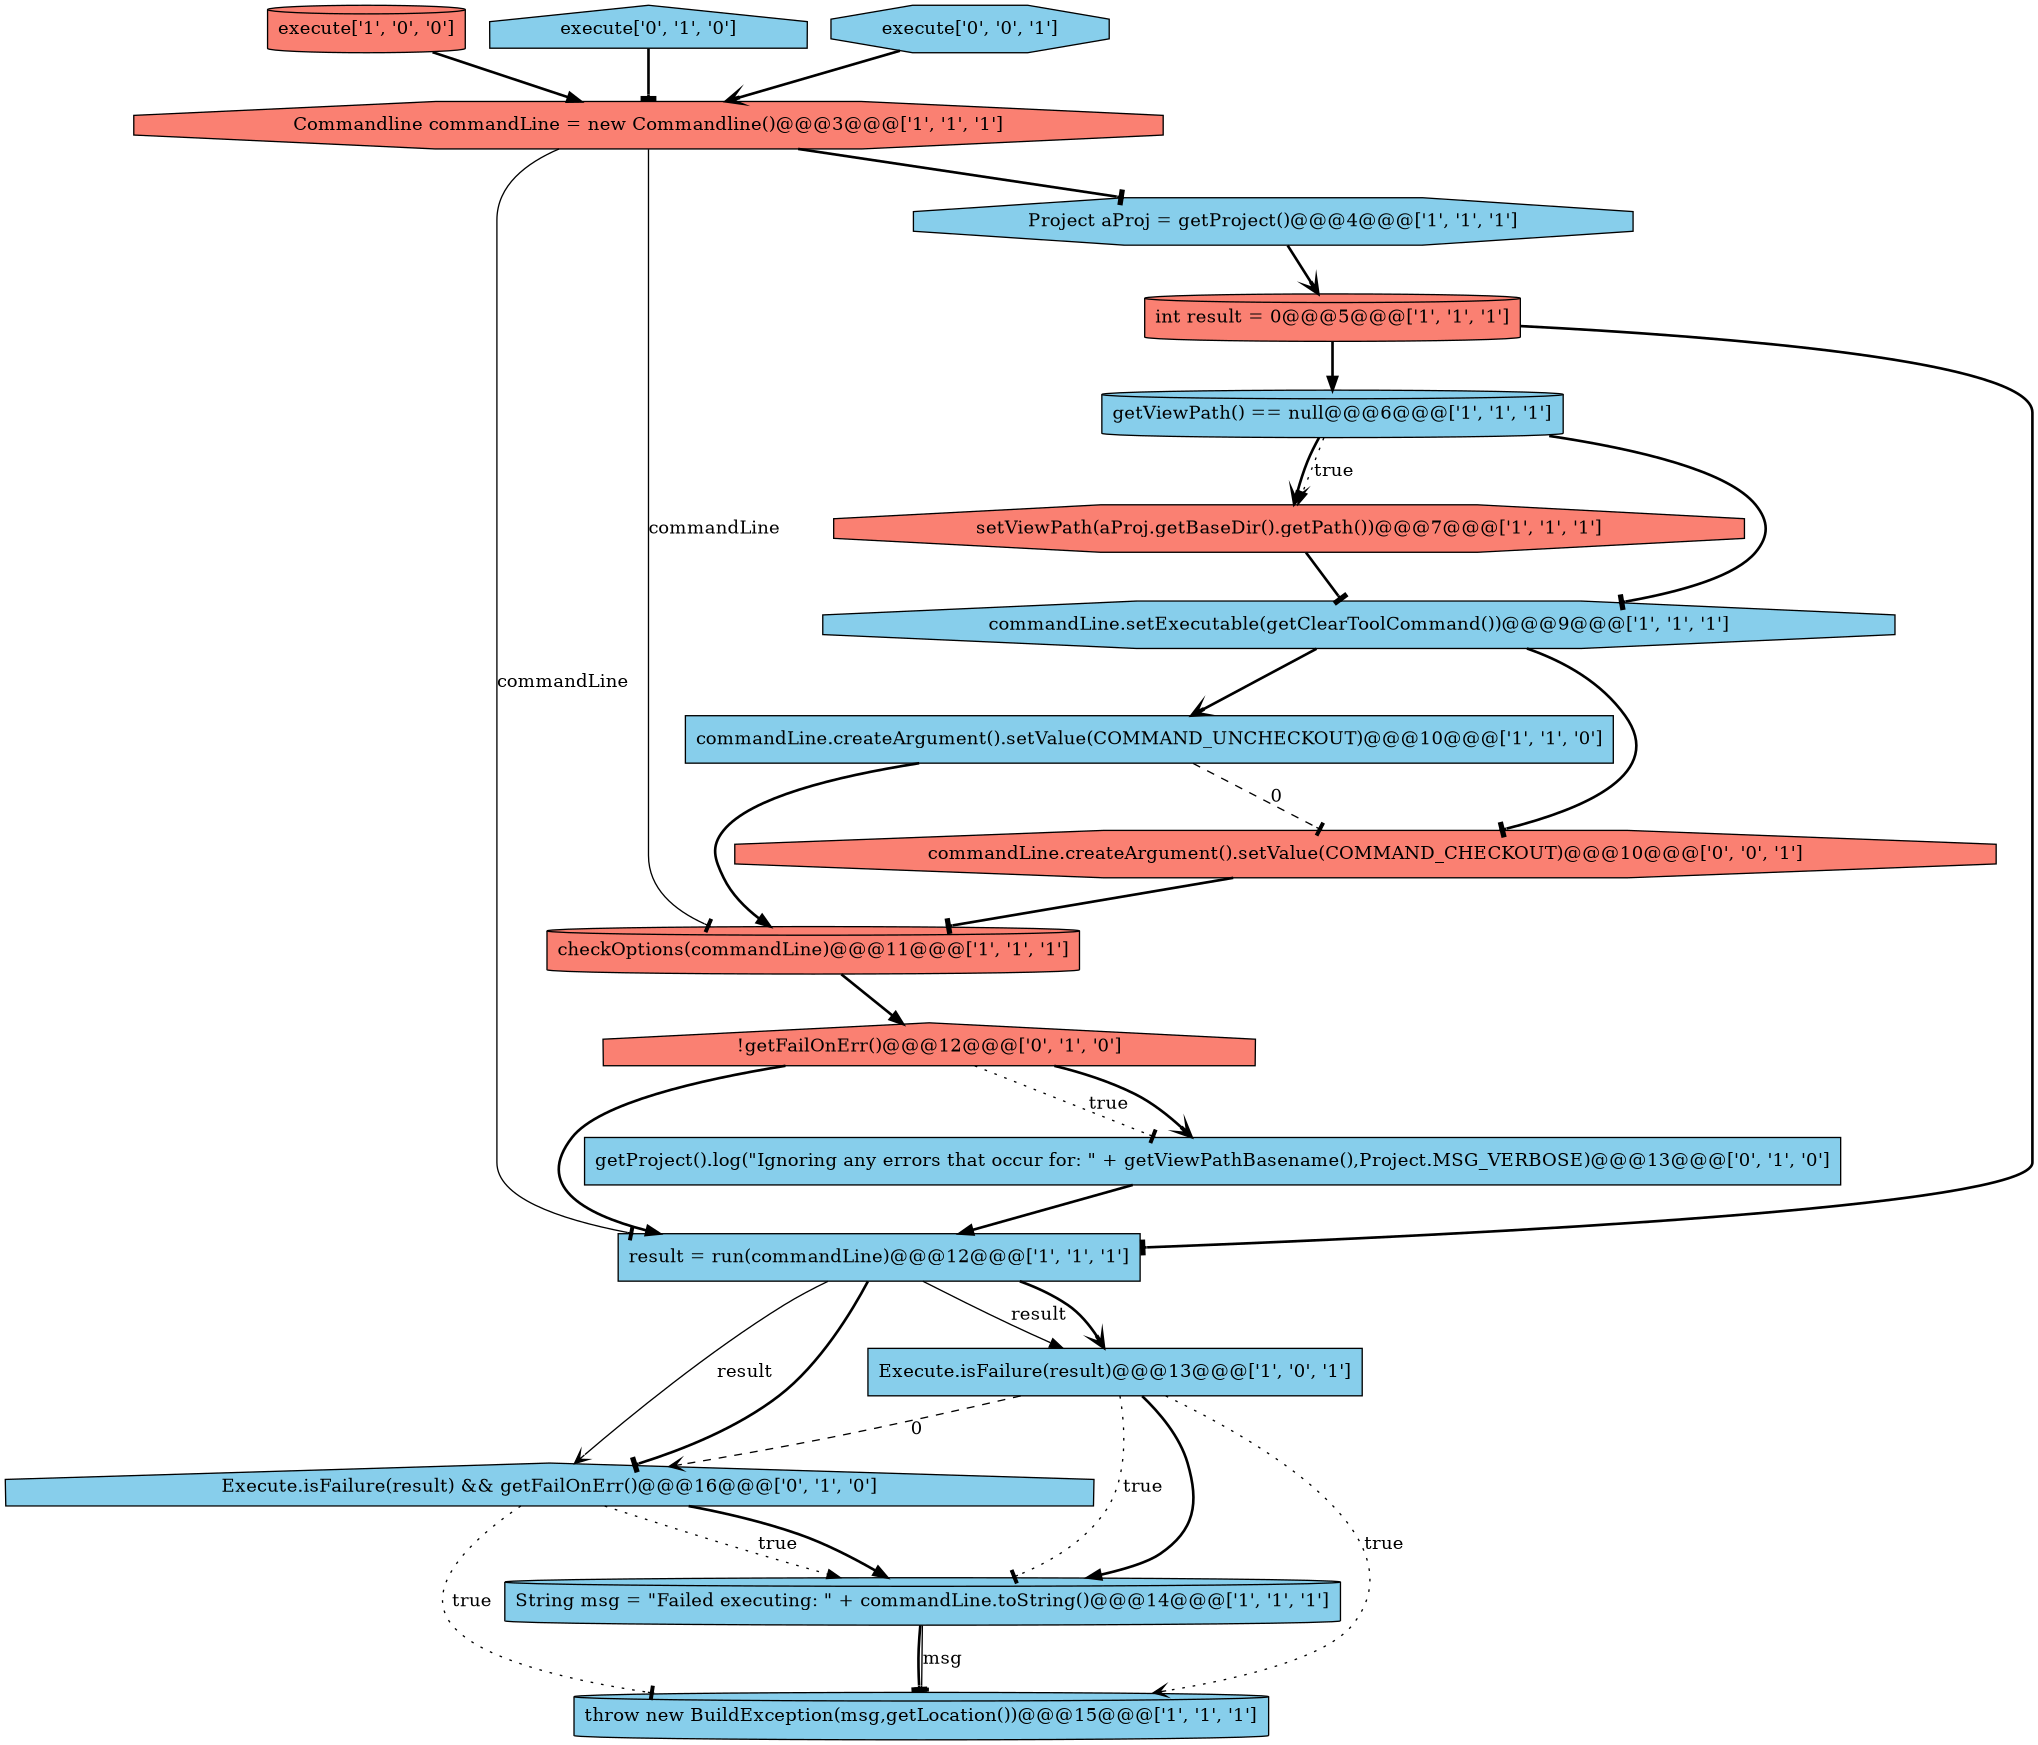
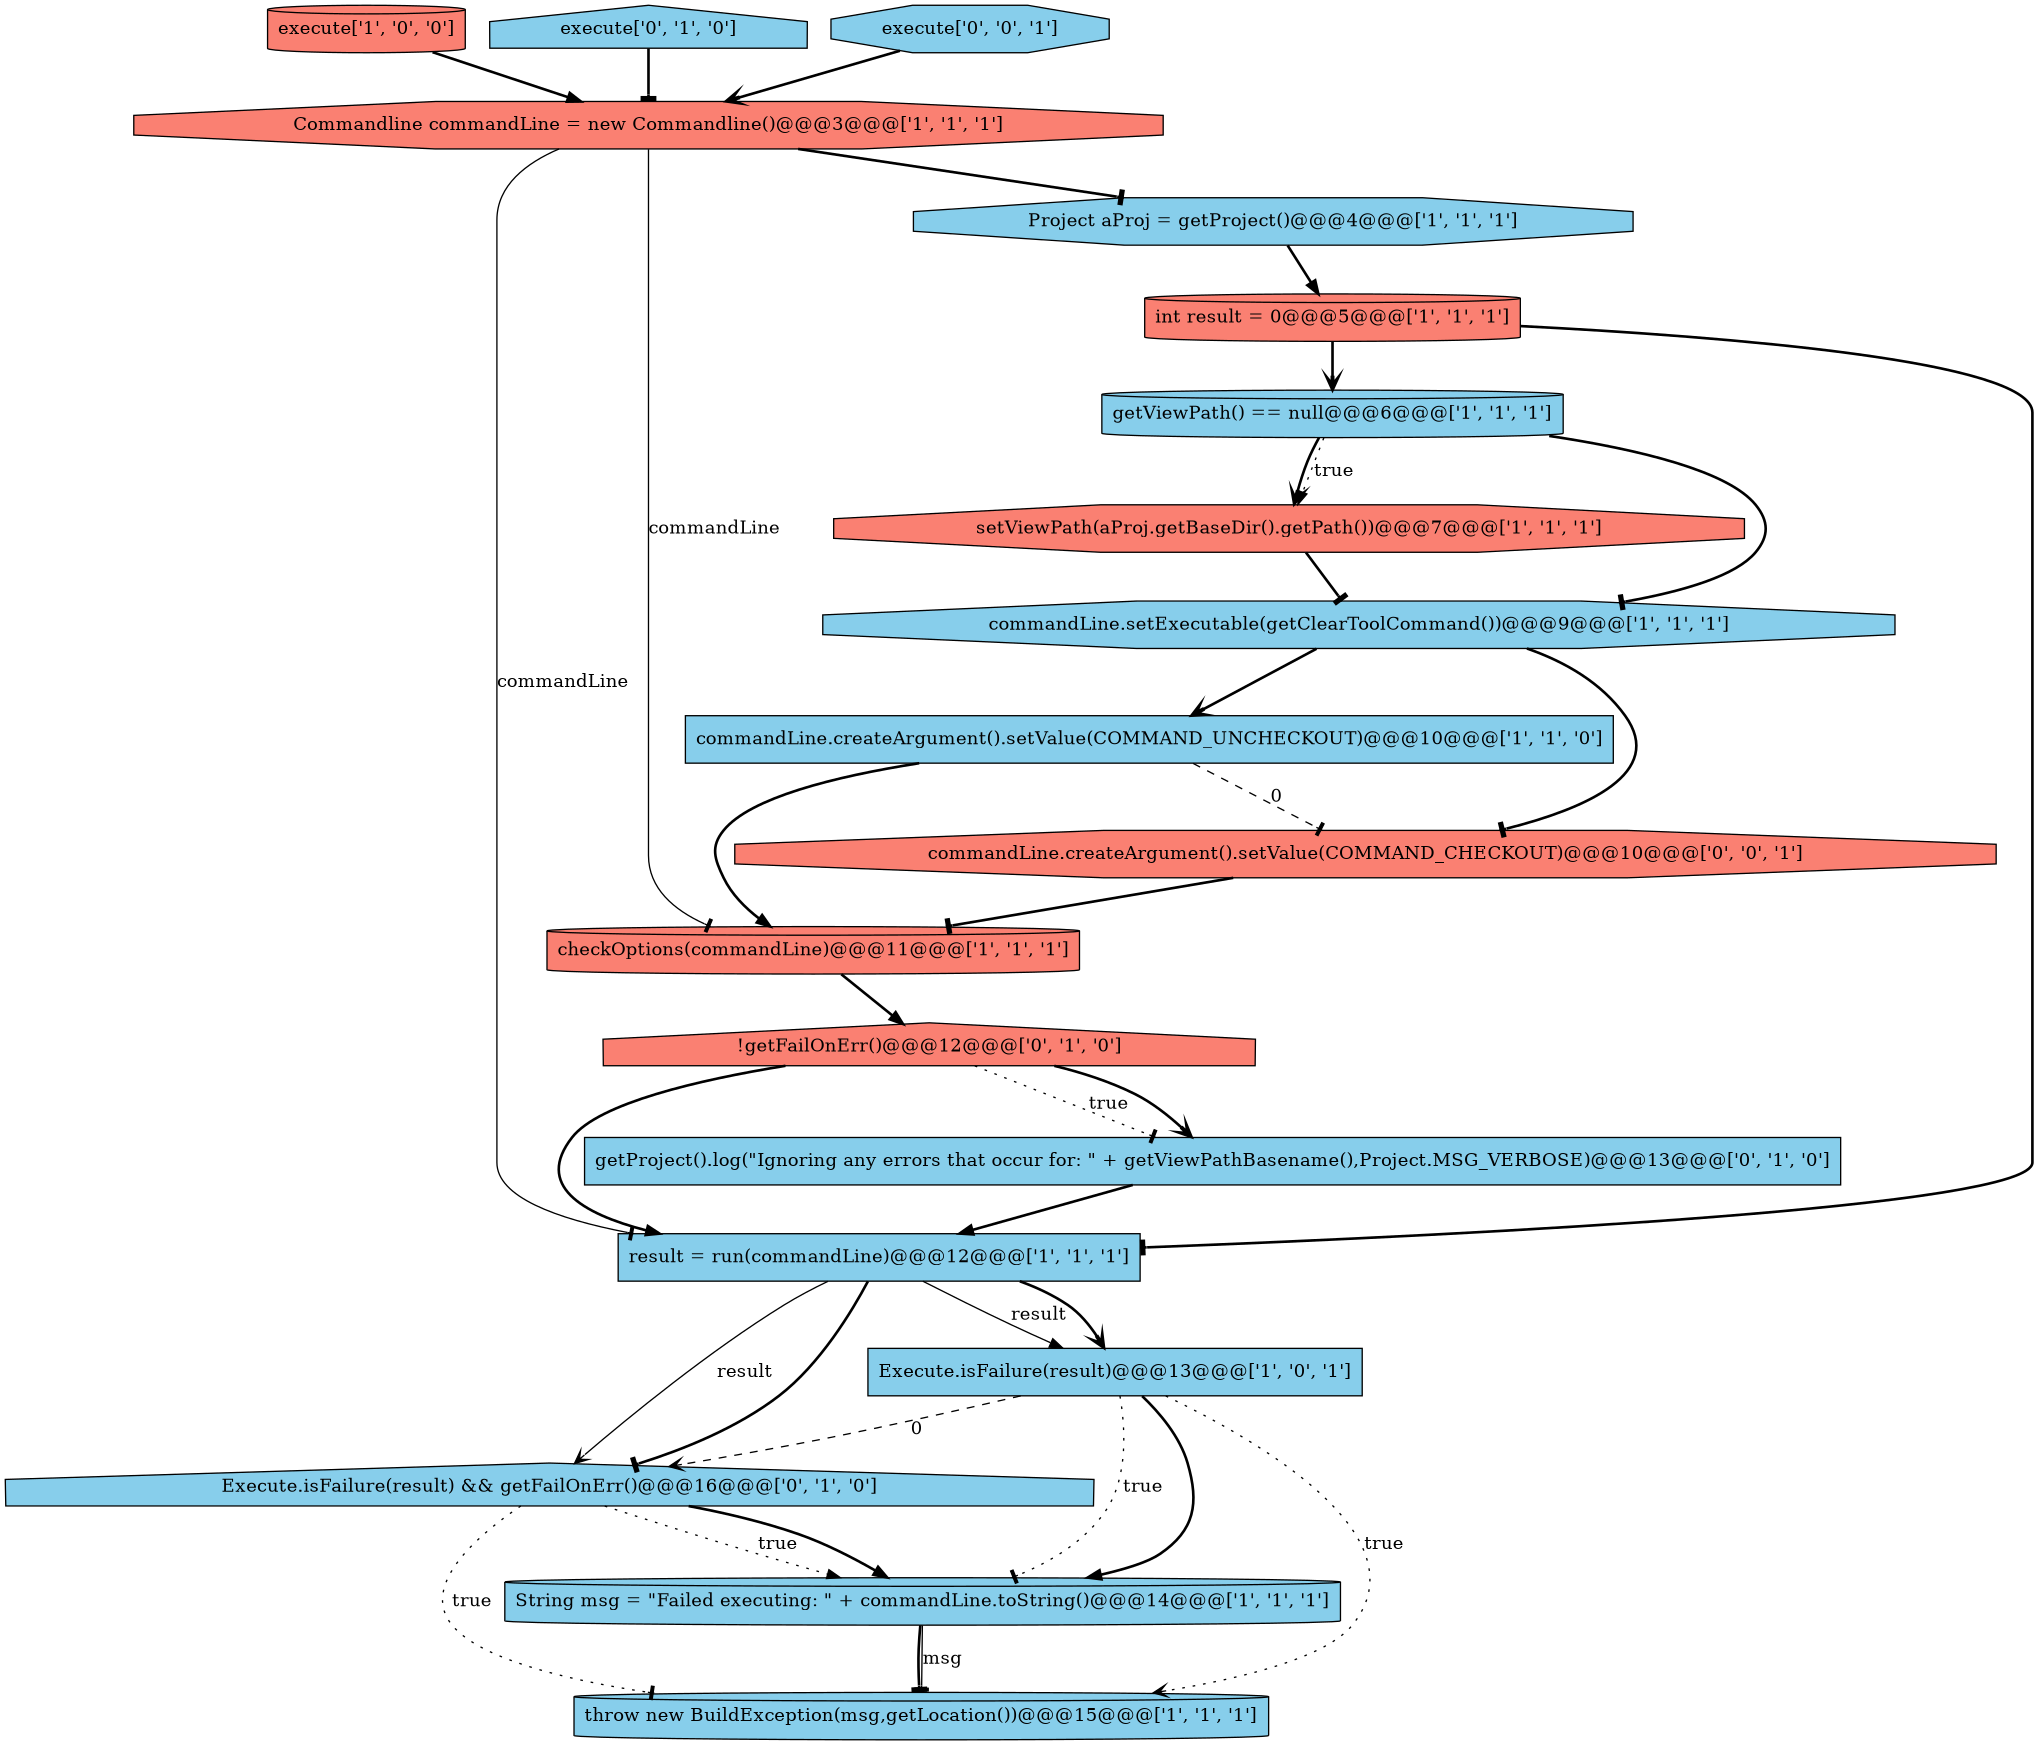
(1299, 264) -> (1299, 264)
(1333, 359) -> (1333, 359)
